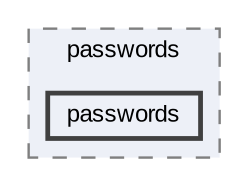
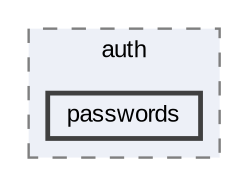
(124, 51) -> (124, 51)
